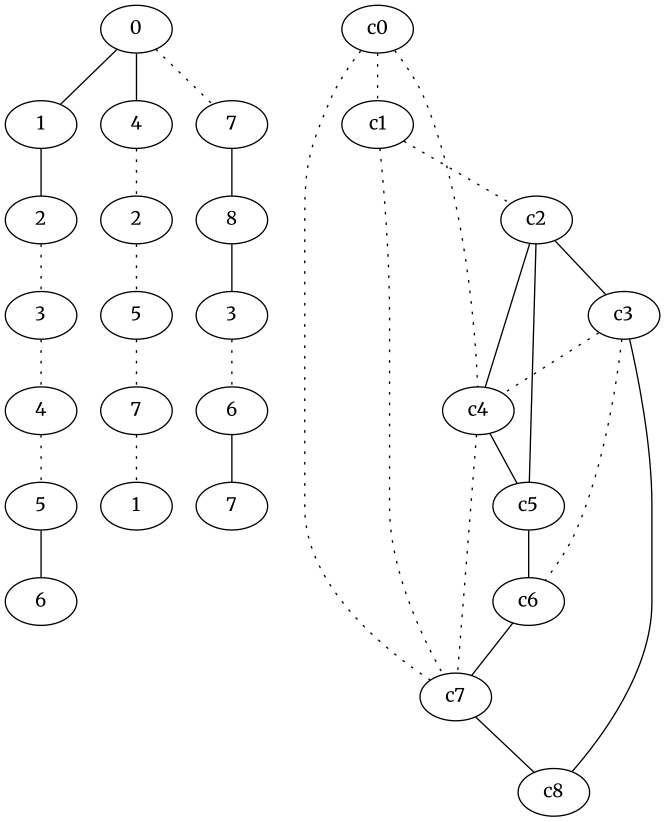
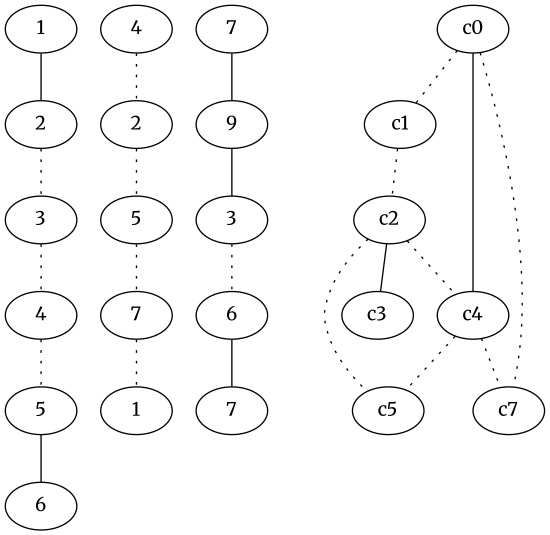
(136, 29) -> none
(457, 213) -> (473, 172)
(232, 220) -> (232, 125)
(507, 315) -> (431, 268)
(533, 363) -> (325, 315)
(551, 363) -> none
(390, 416) -> none
(504, 459) -> (431, 363)
(529, 602) -> none
(554, 792) -> none
